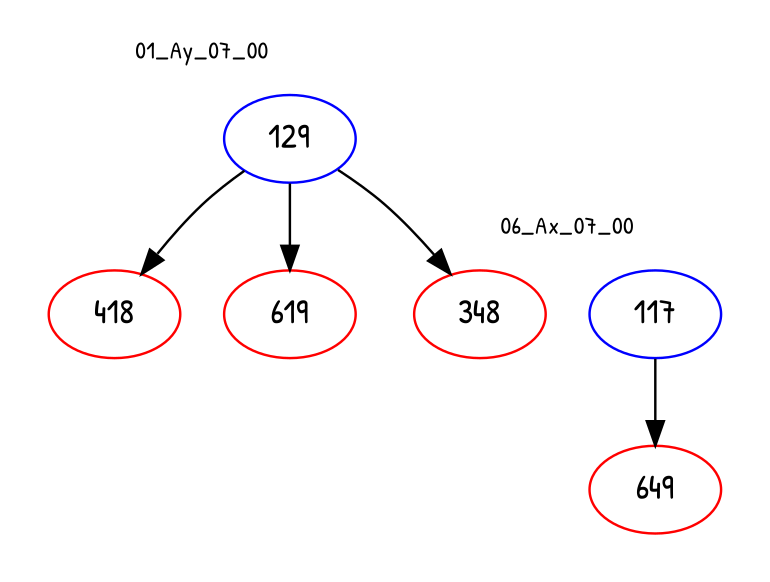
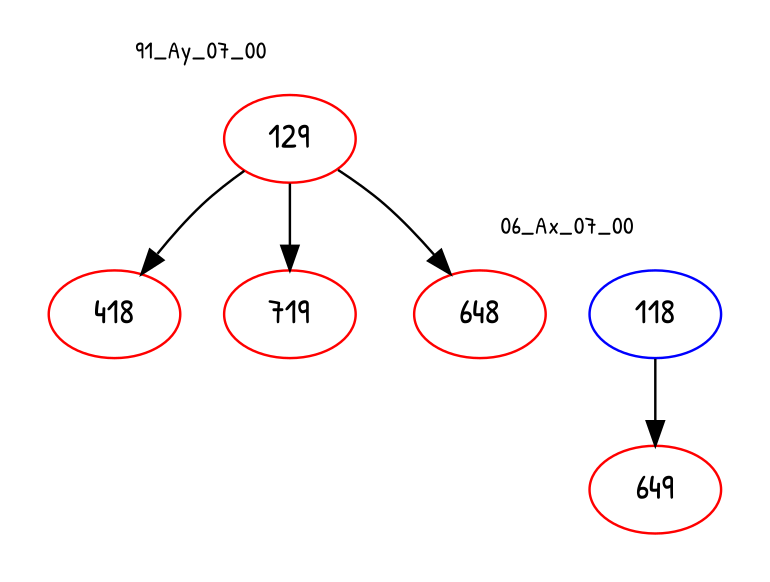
(202, 52) -> (202, 52)
(290, 139) -> (290, 139)
(290, 314) -> (290, 314)
(480, 314) -> (480, 314)
(655, 314) -> (655, 314)
